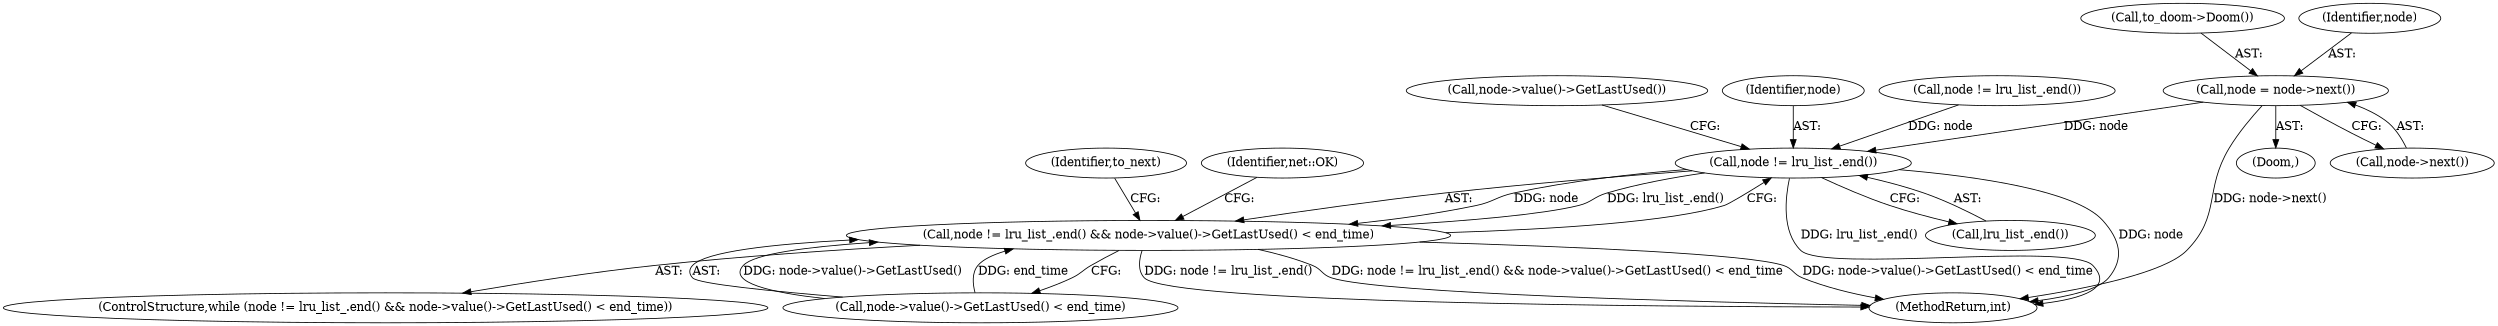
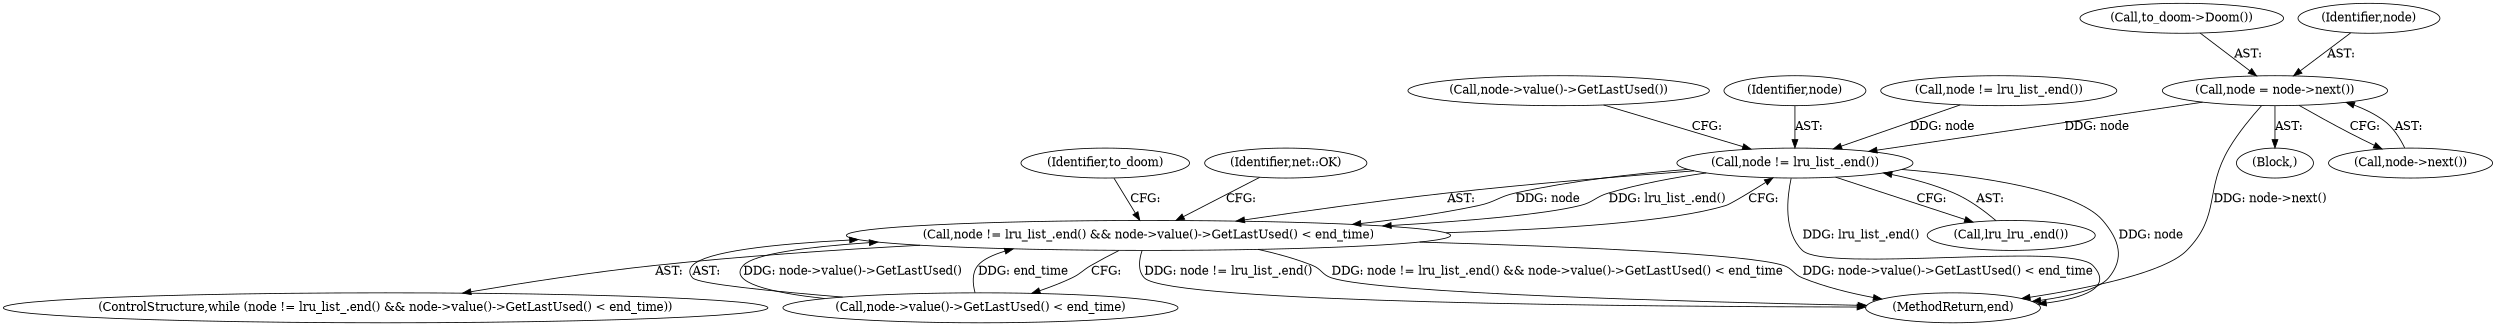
(1106, 163) -> (1105, 163)
(2276, 163) -> (2275, 163)
(2010, 235) -> (2011, 235)
(1953, 308) -> (1953, 308)
